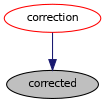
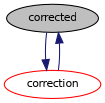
none -> (46, 46)
